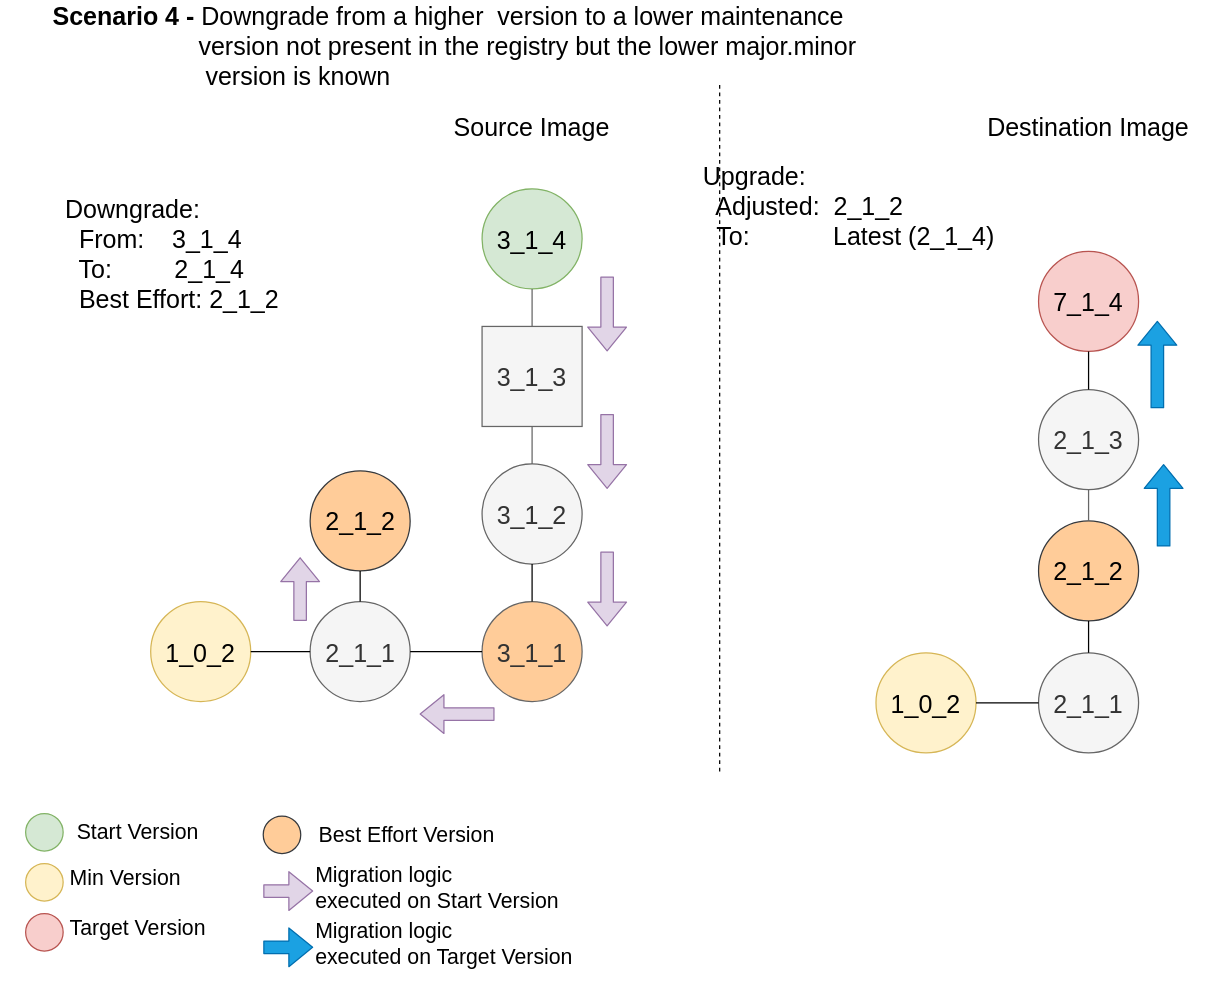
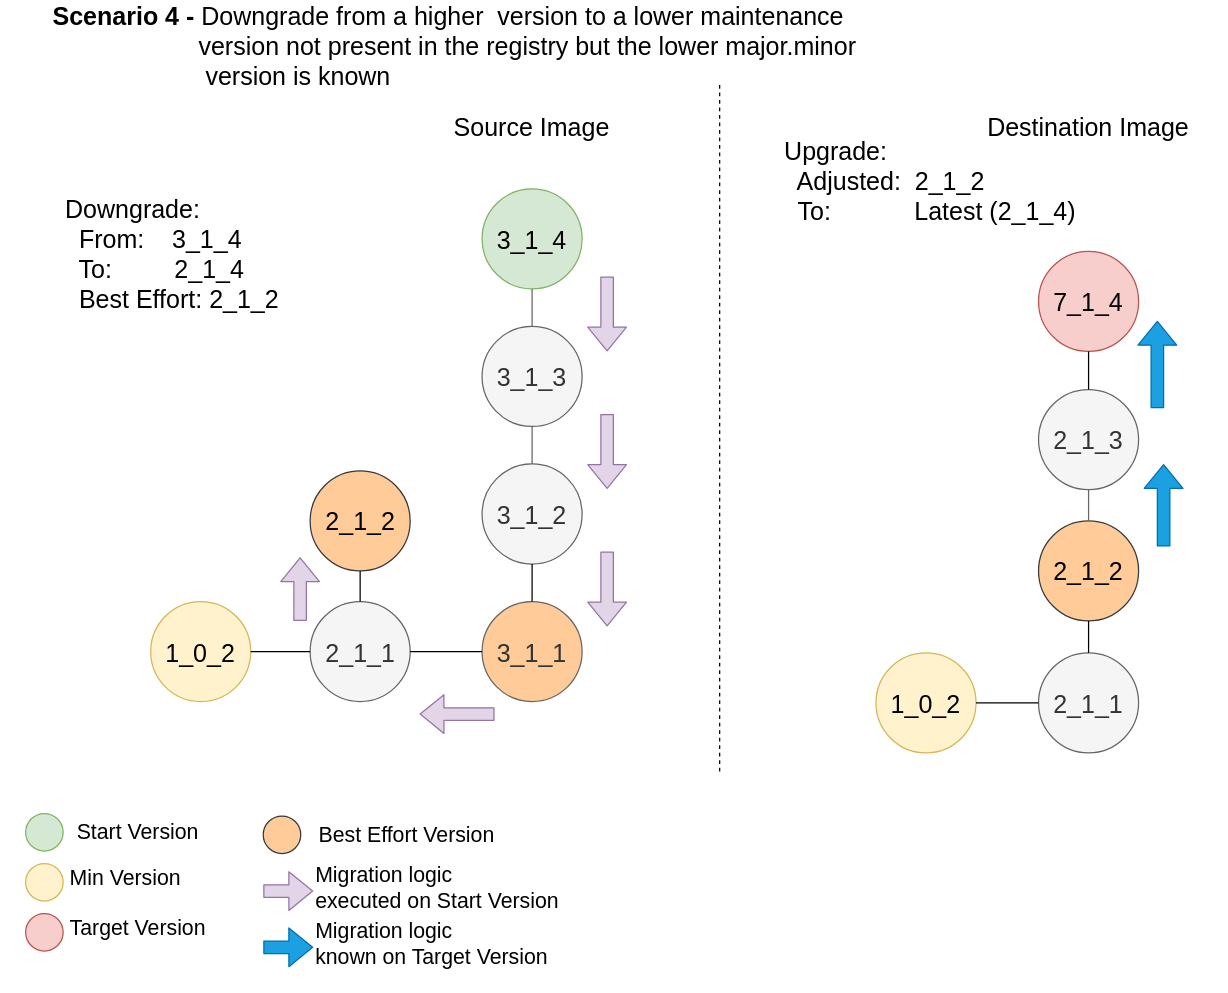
(857, 220) -> (938, 195)
(532, 376) -> (532, 376)
(459, 944) -> (441, 944)
